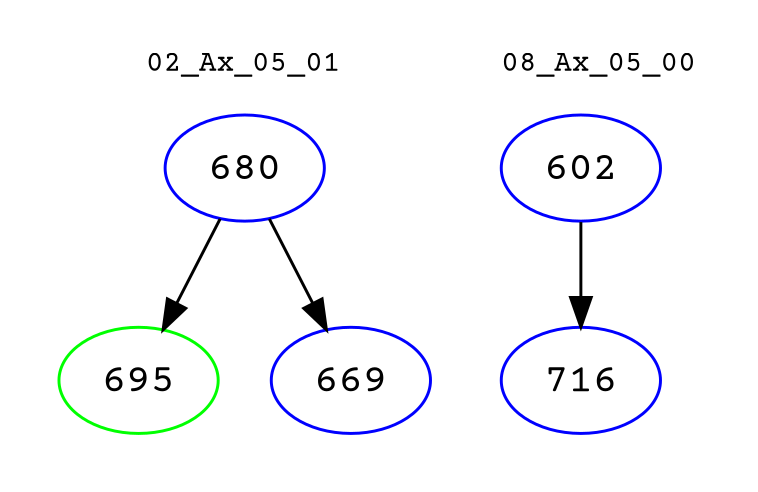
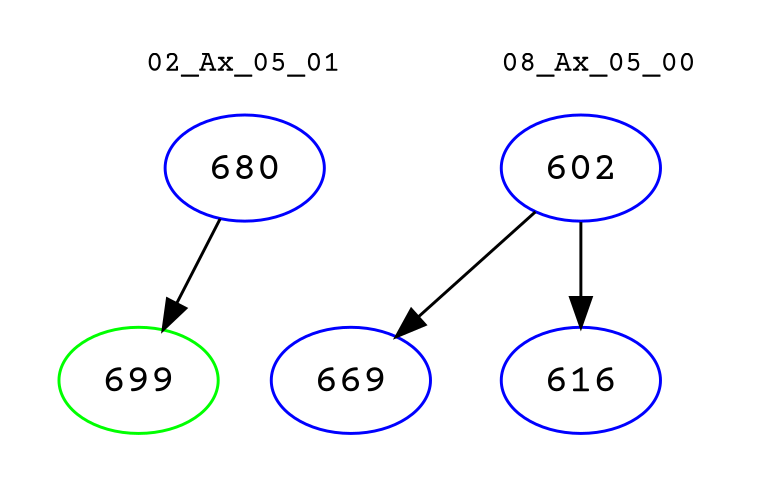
(291, 261) -> (497, 246)
(139, 380) -> (139, 380)
(581, 380) -> (581, 380)
